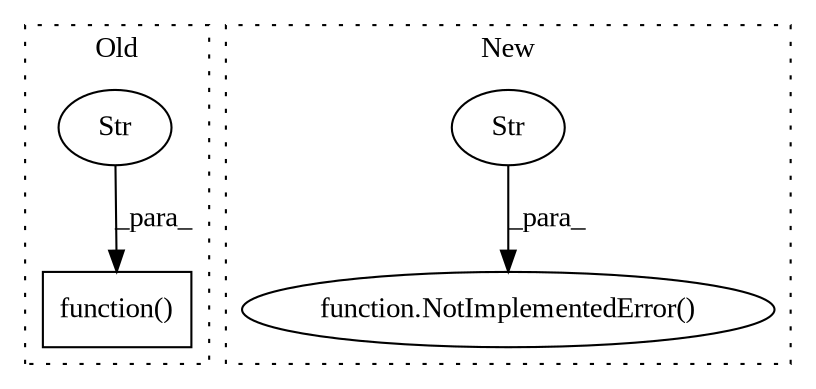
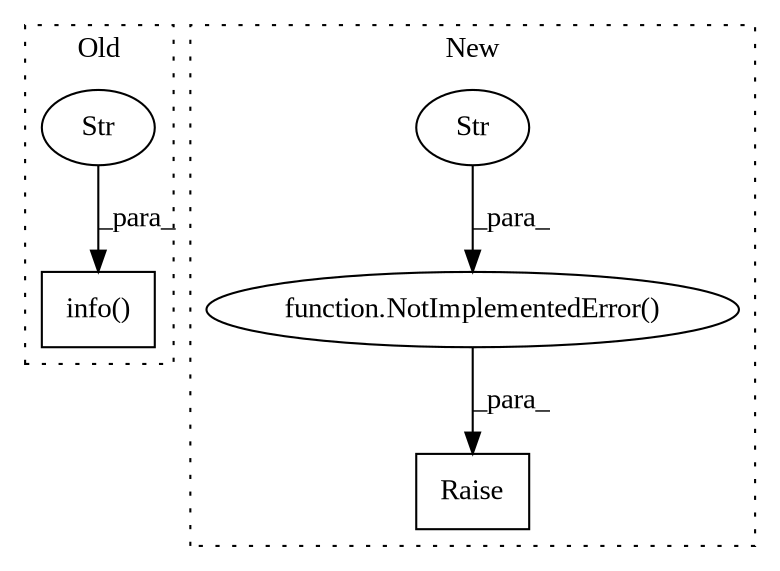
(117, 310) -> (98, 310)
none -> (473, 492)
